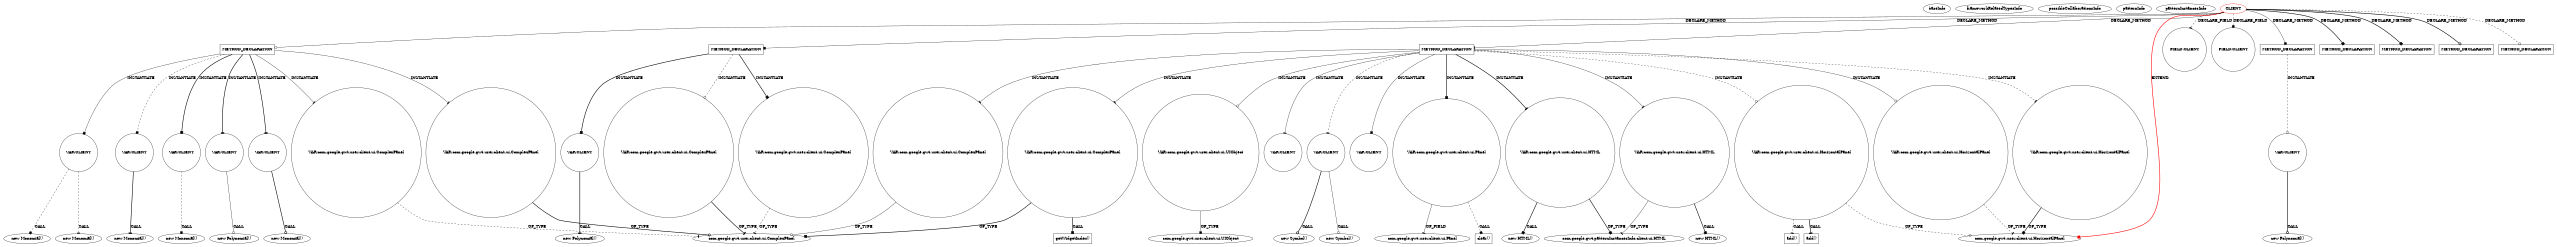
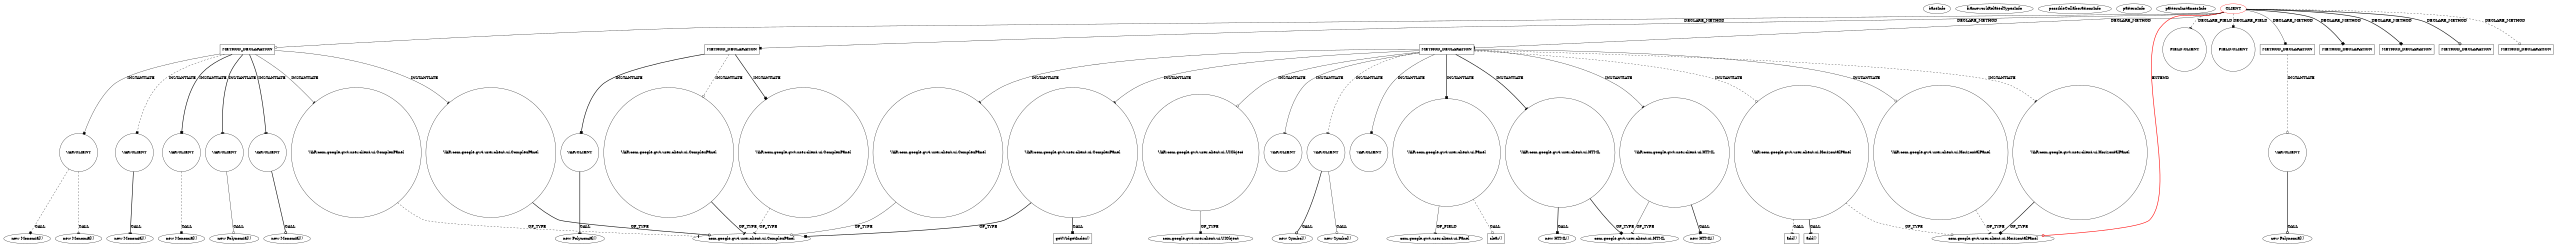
(2156, 126) -> (2158, 144)
(1474, 217) -> (1483, 216)
(1614, 239) -> (1630, 239)
